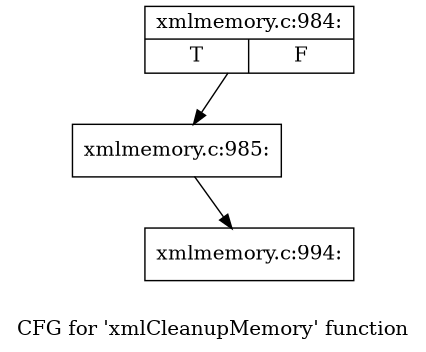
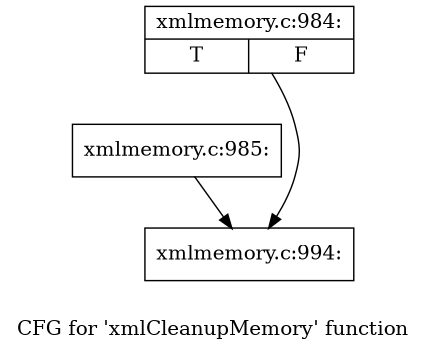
(215, 93) -> (299, 144)
